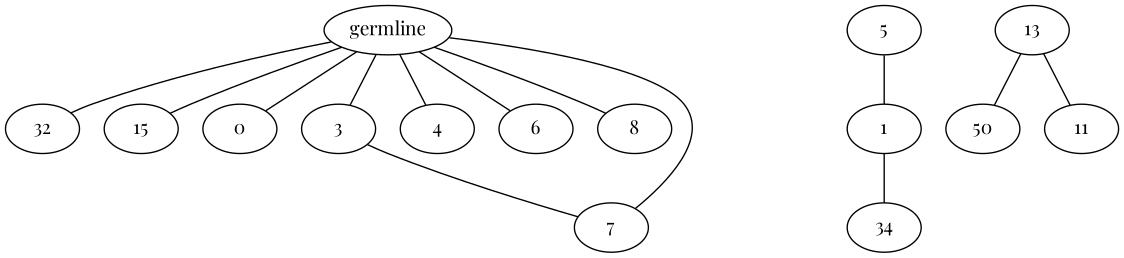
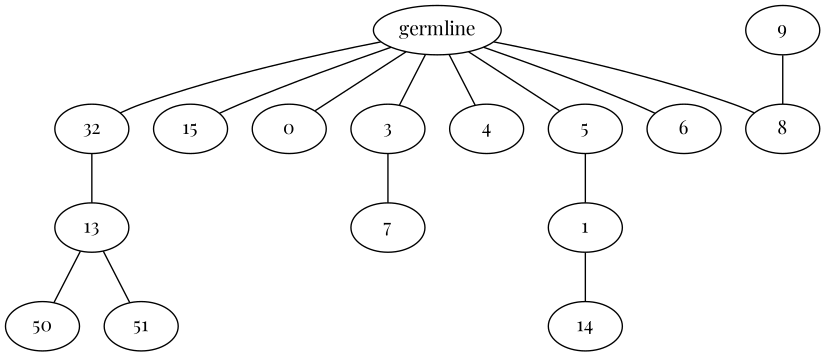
none -> (783, 30)
(632, 75) -> (514, 81)
(1082, 129) -> (141, 326)
none -> (92, 178)
(884, 228) -> (585, 326)
